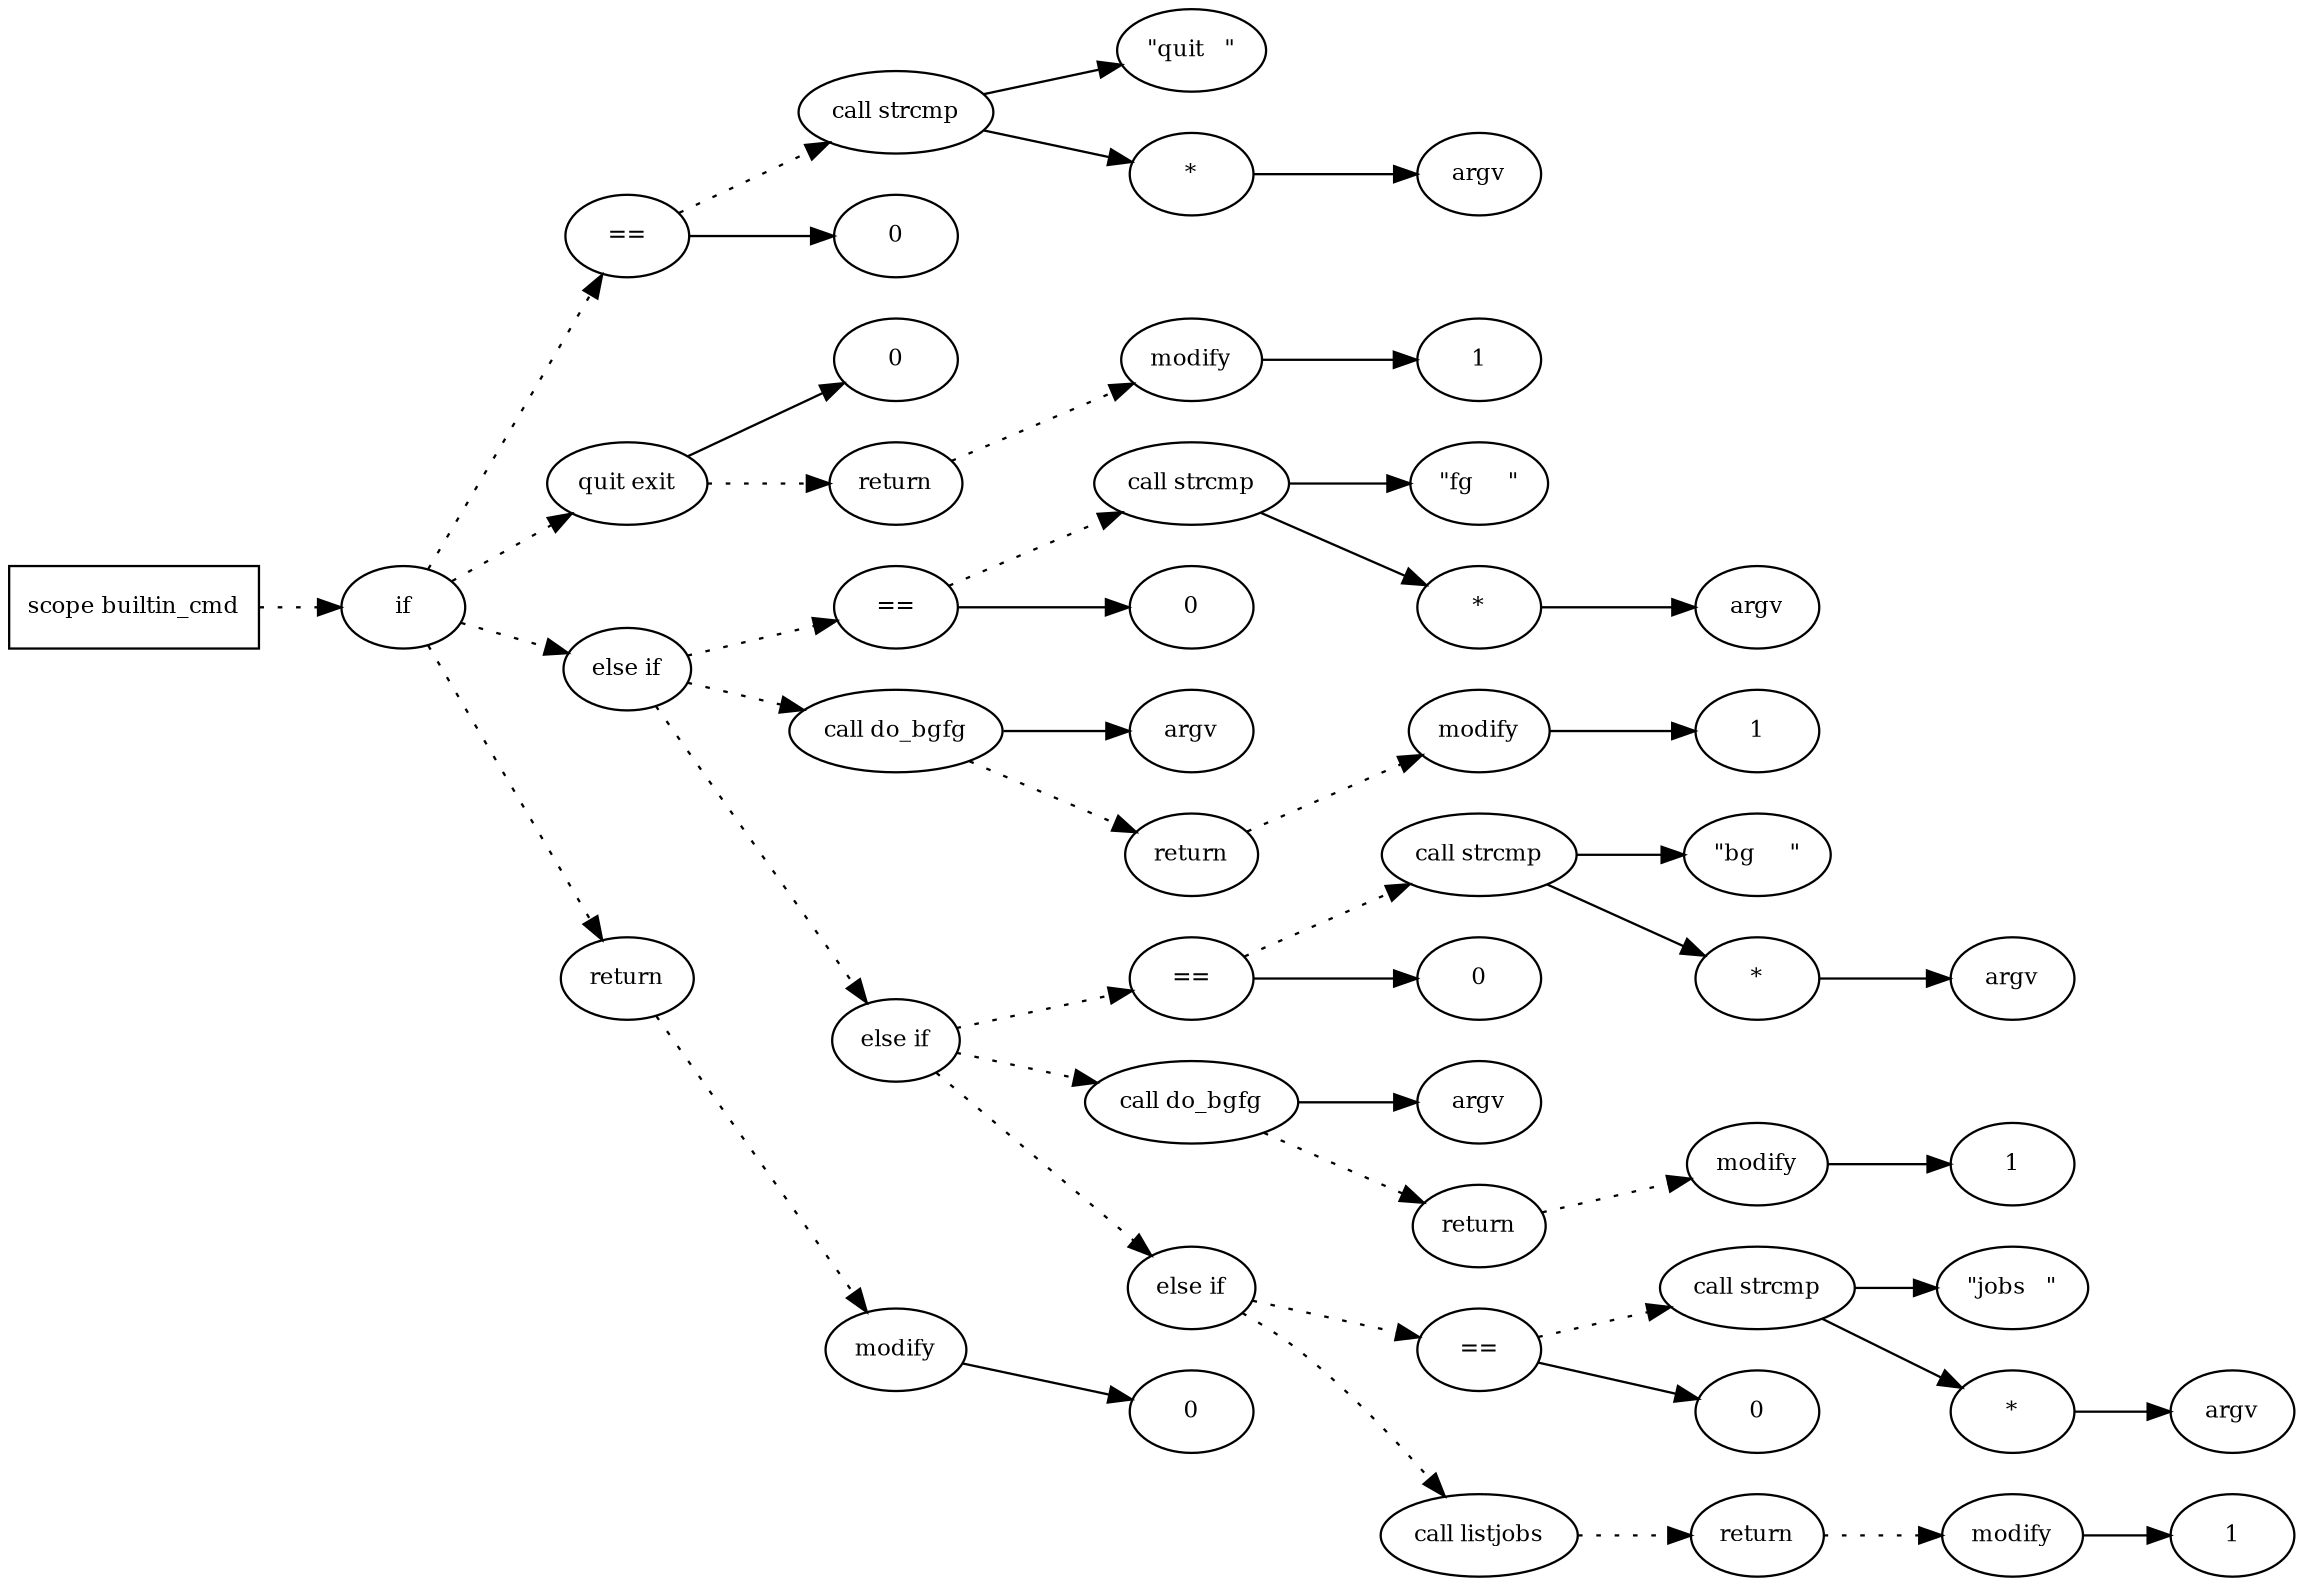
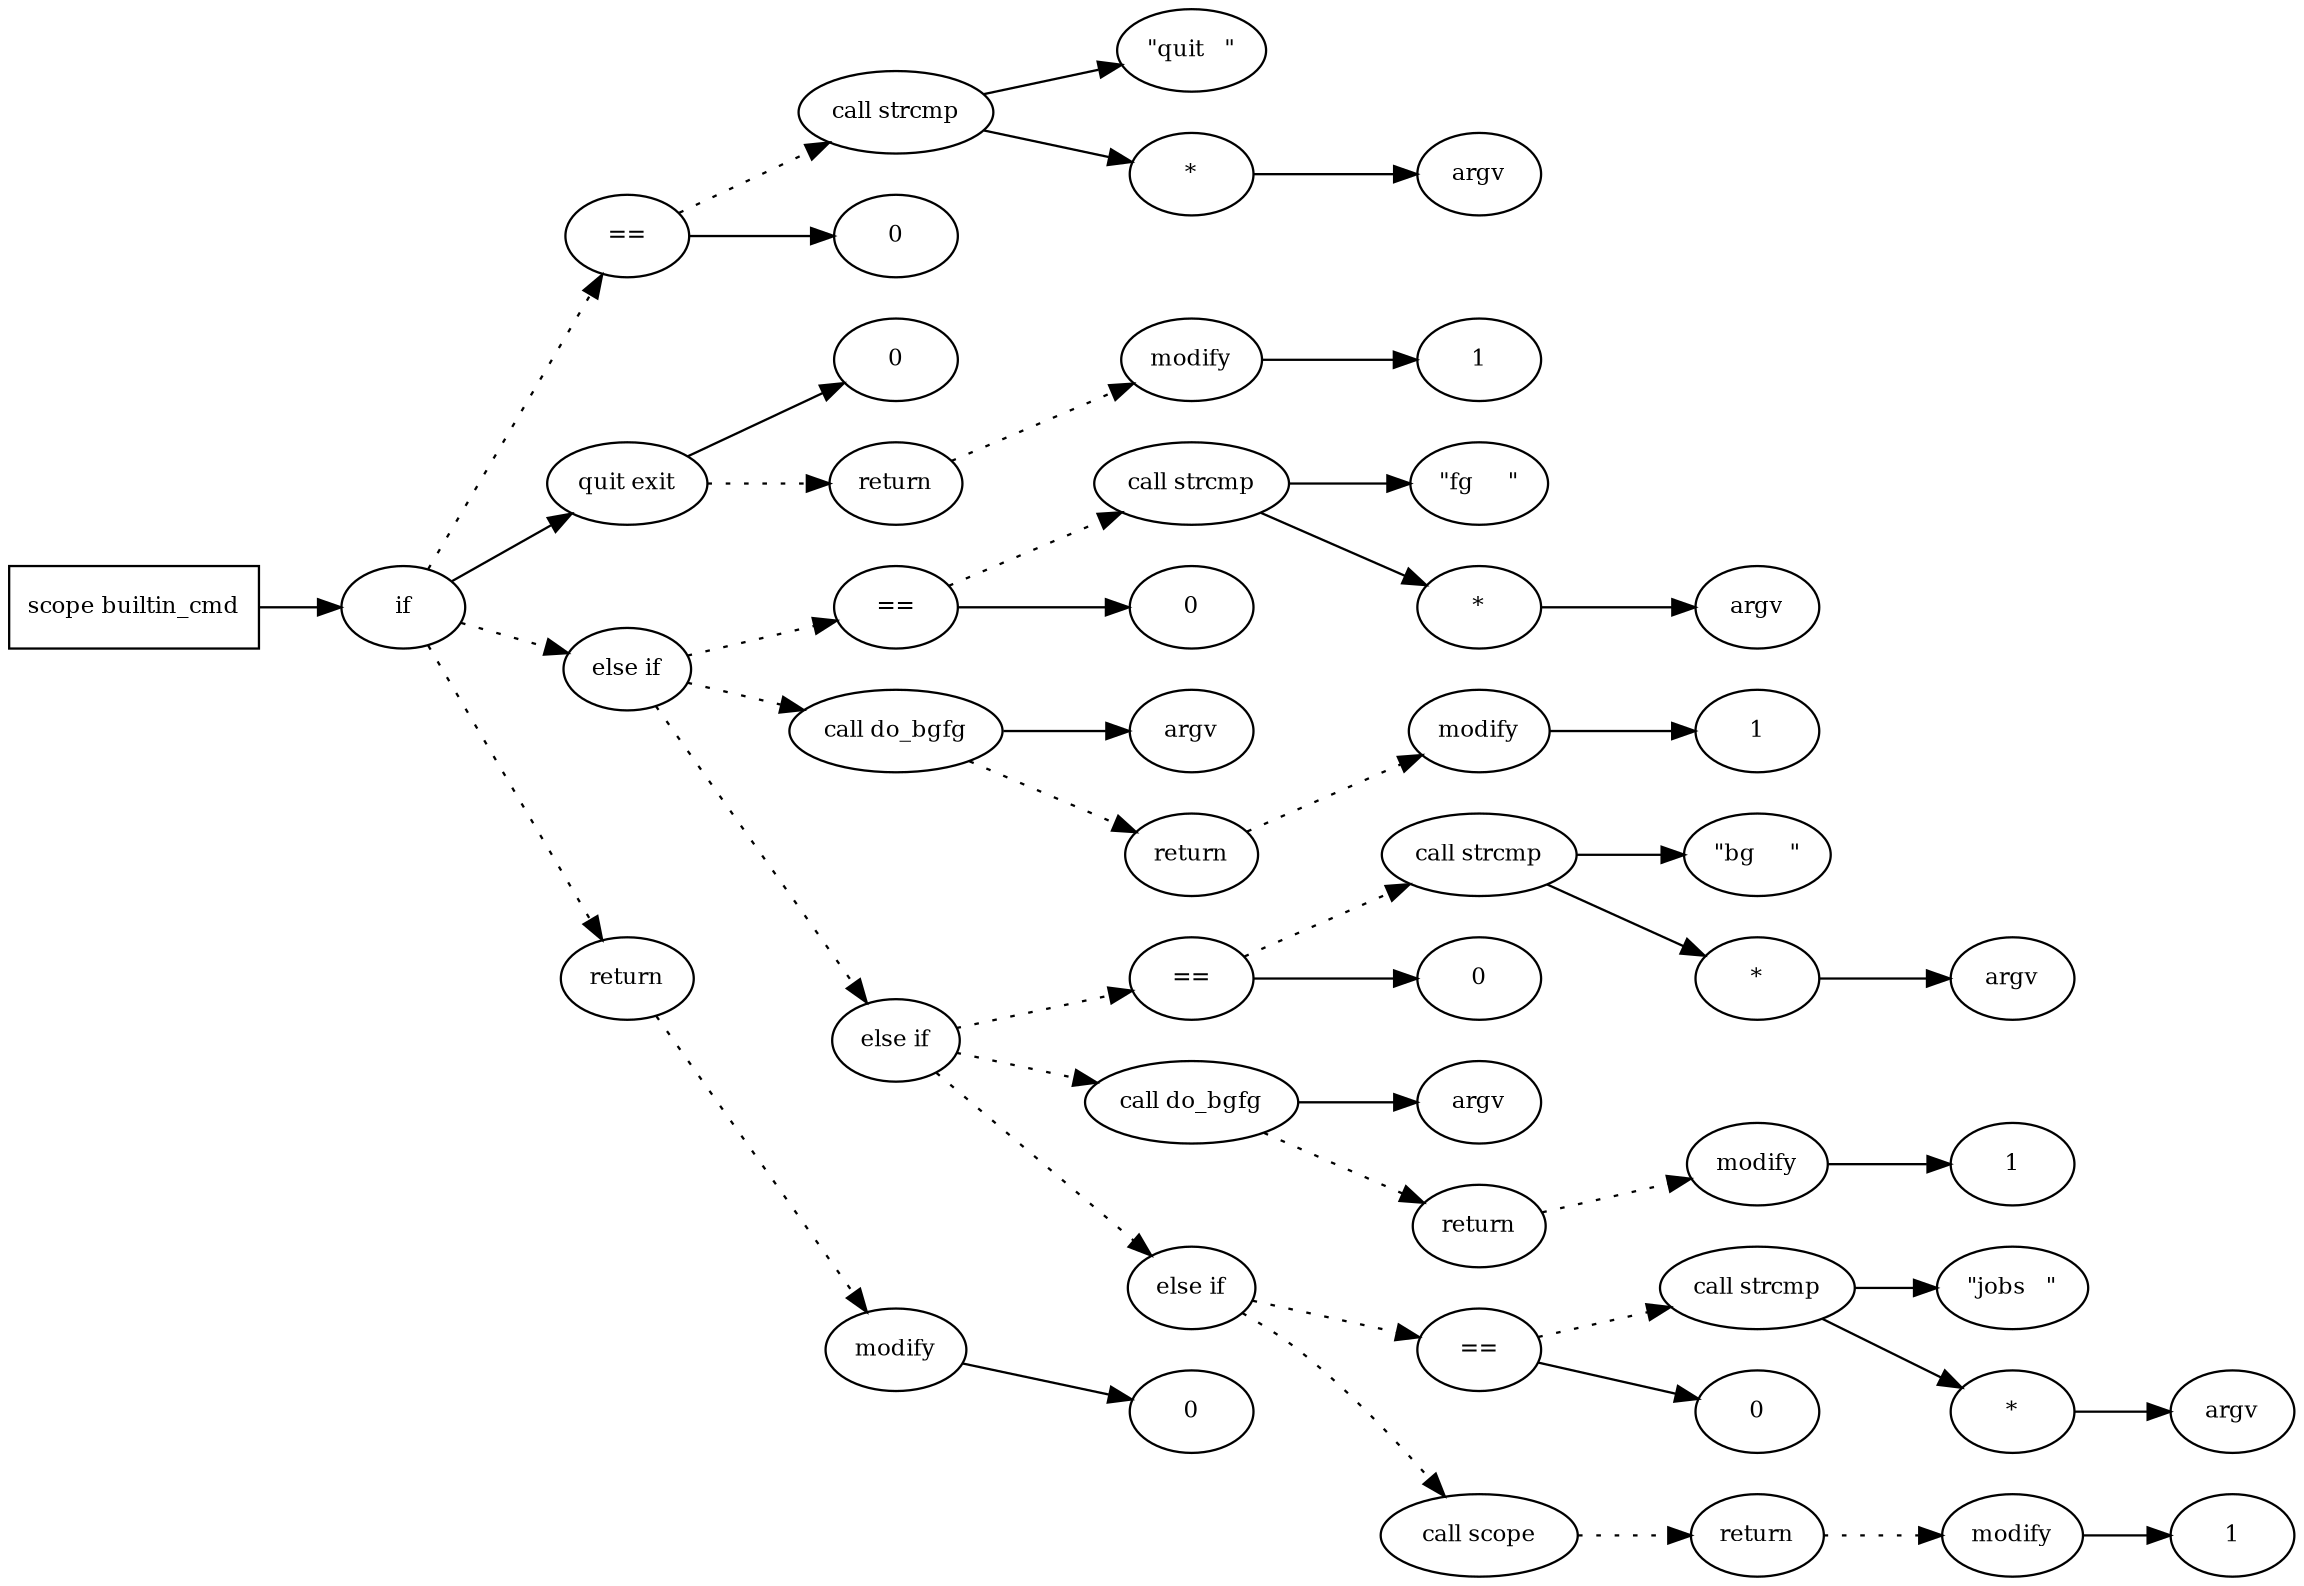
(502, 553) -> (502, 553)
(288, 607) -> (288, 607)
(1479, 1535) -> (1479, 1535)
